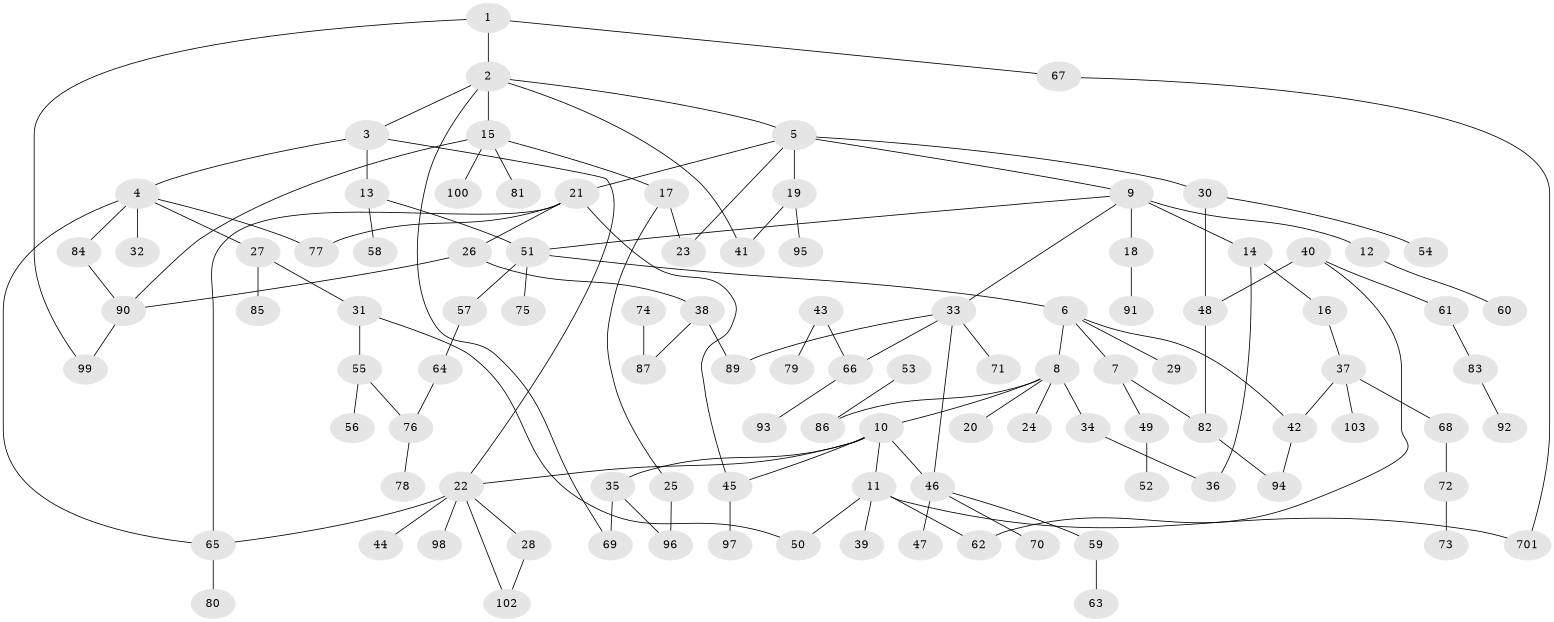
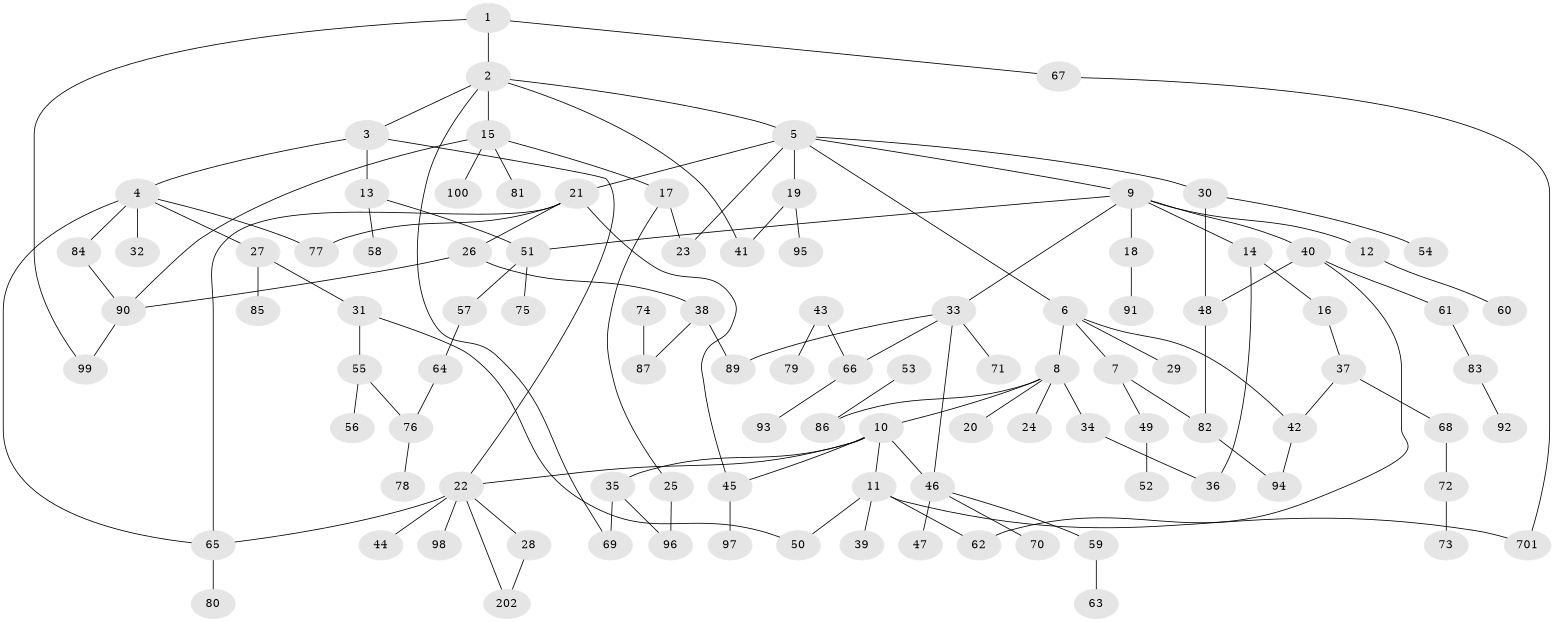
none -> (1236, 224)
(797, 279) -> (930, 223)
(1355, 428) -> none
(507, 604) -> (507, 604)
